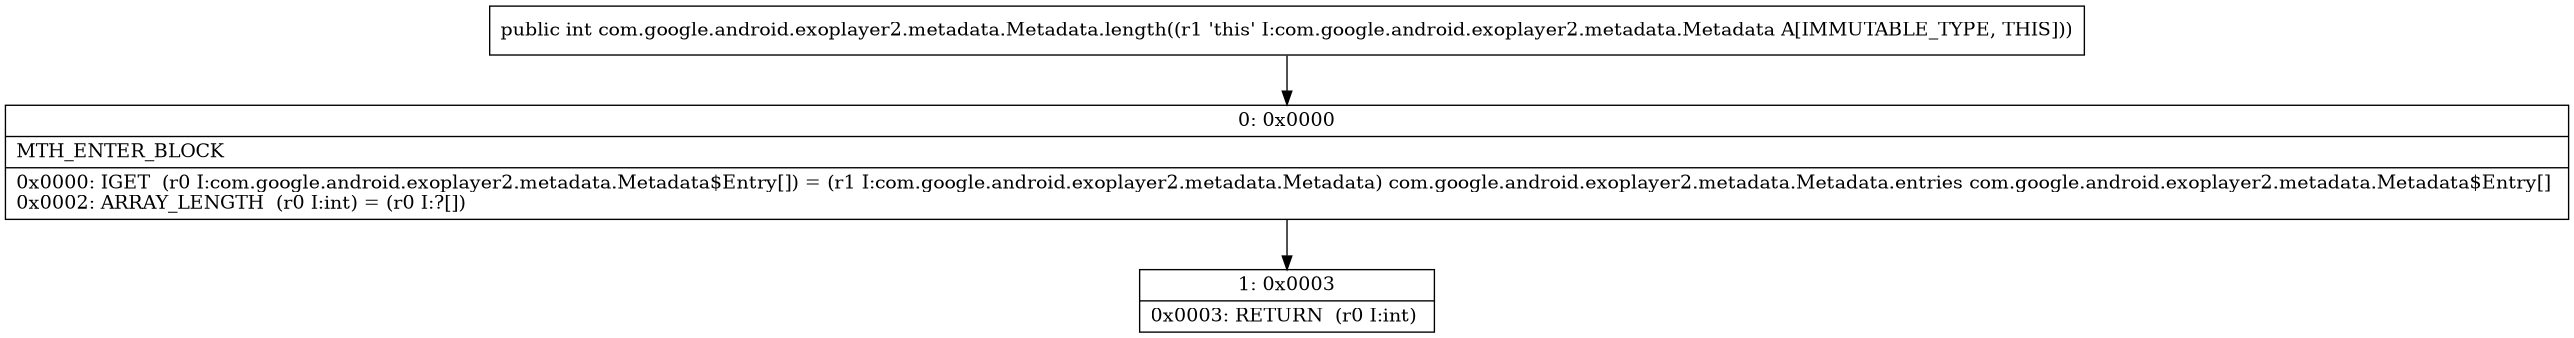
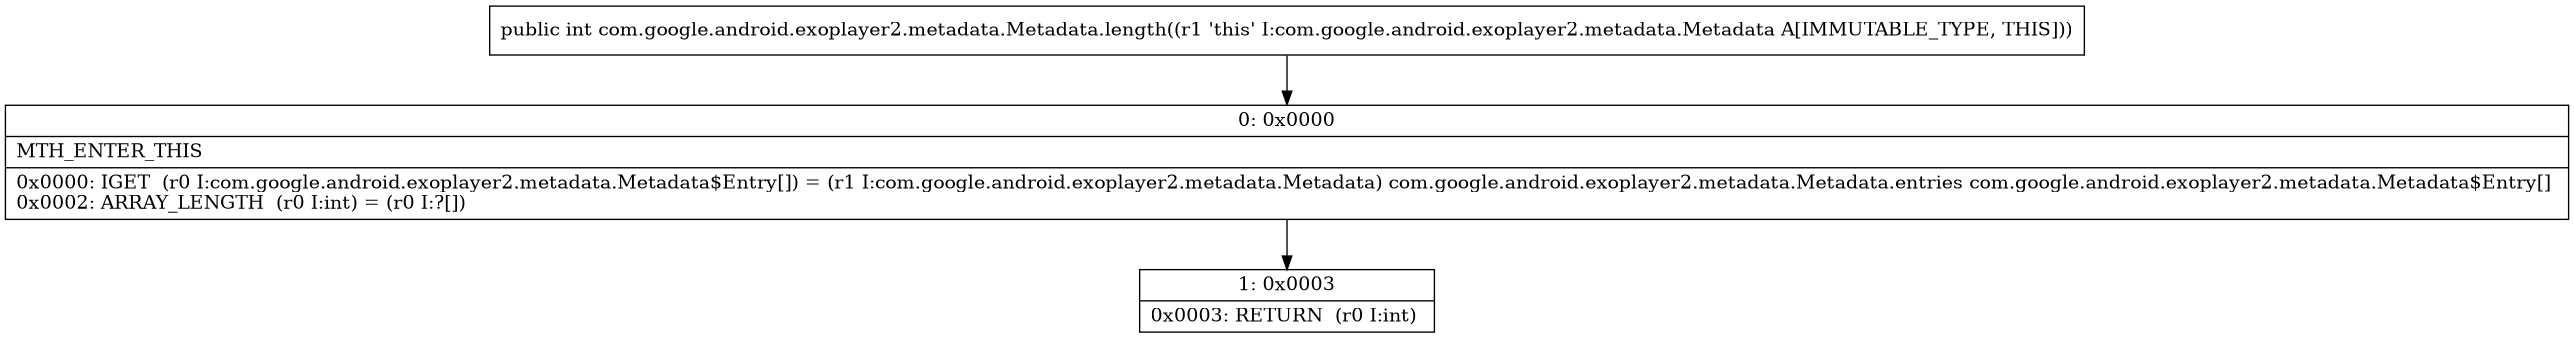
(121, 151) -> (110, 151)
